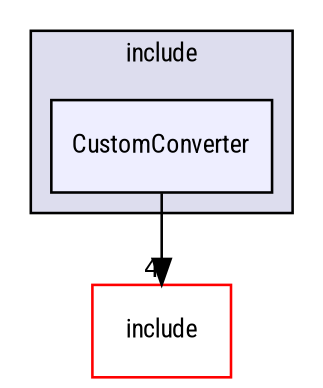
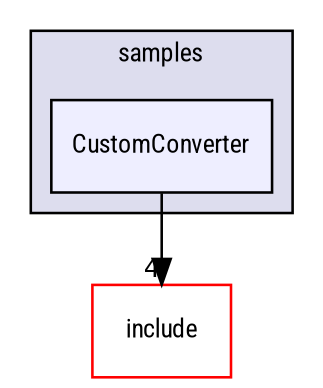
(162, 55) -> (162, 55)
